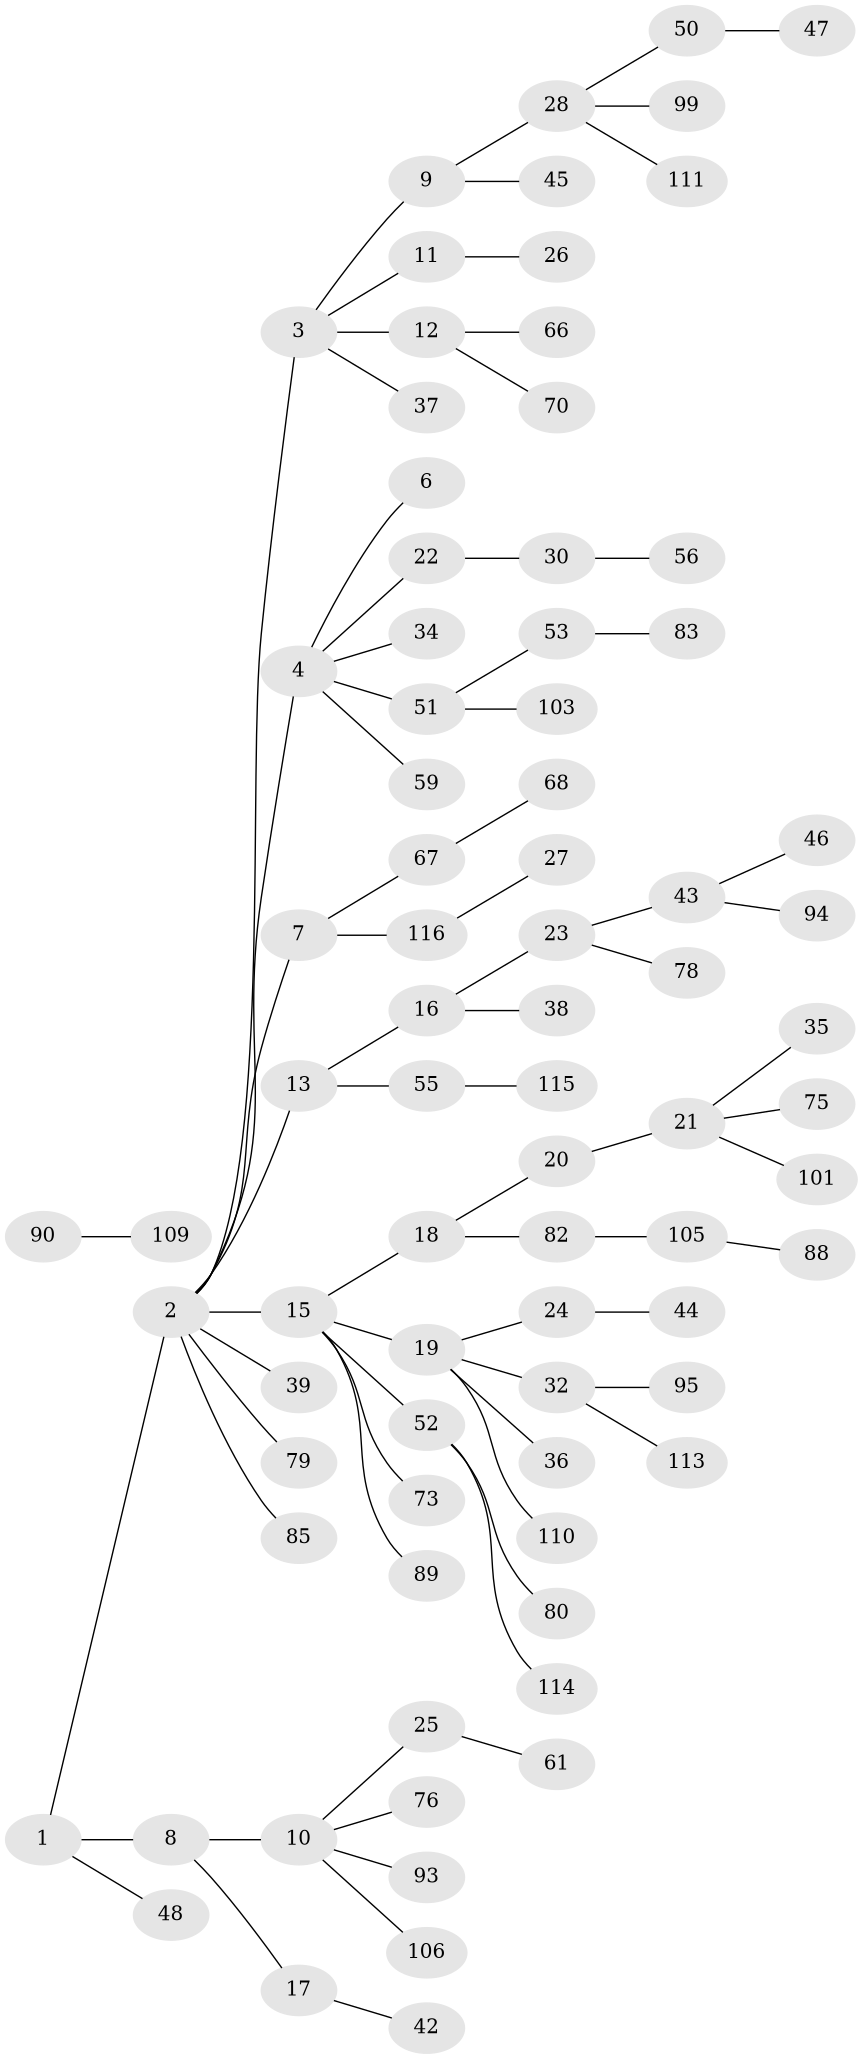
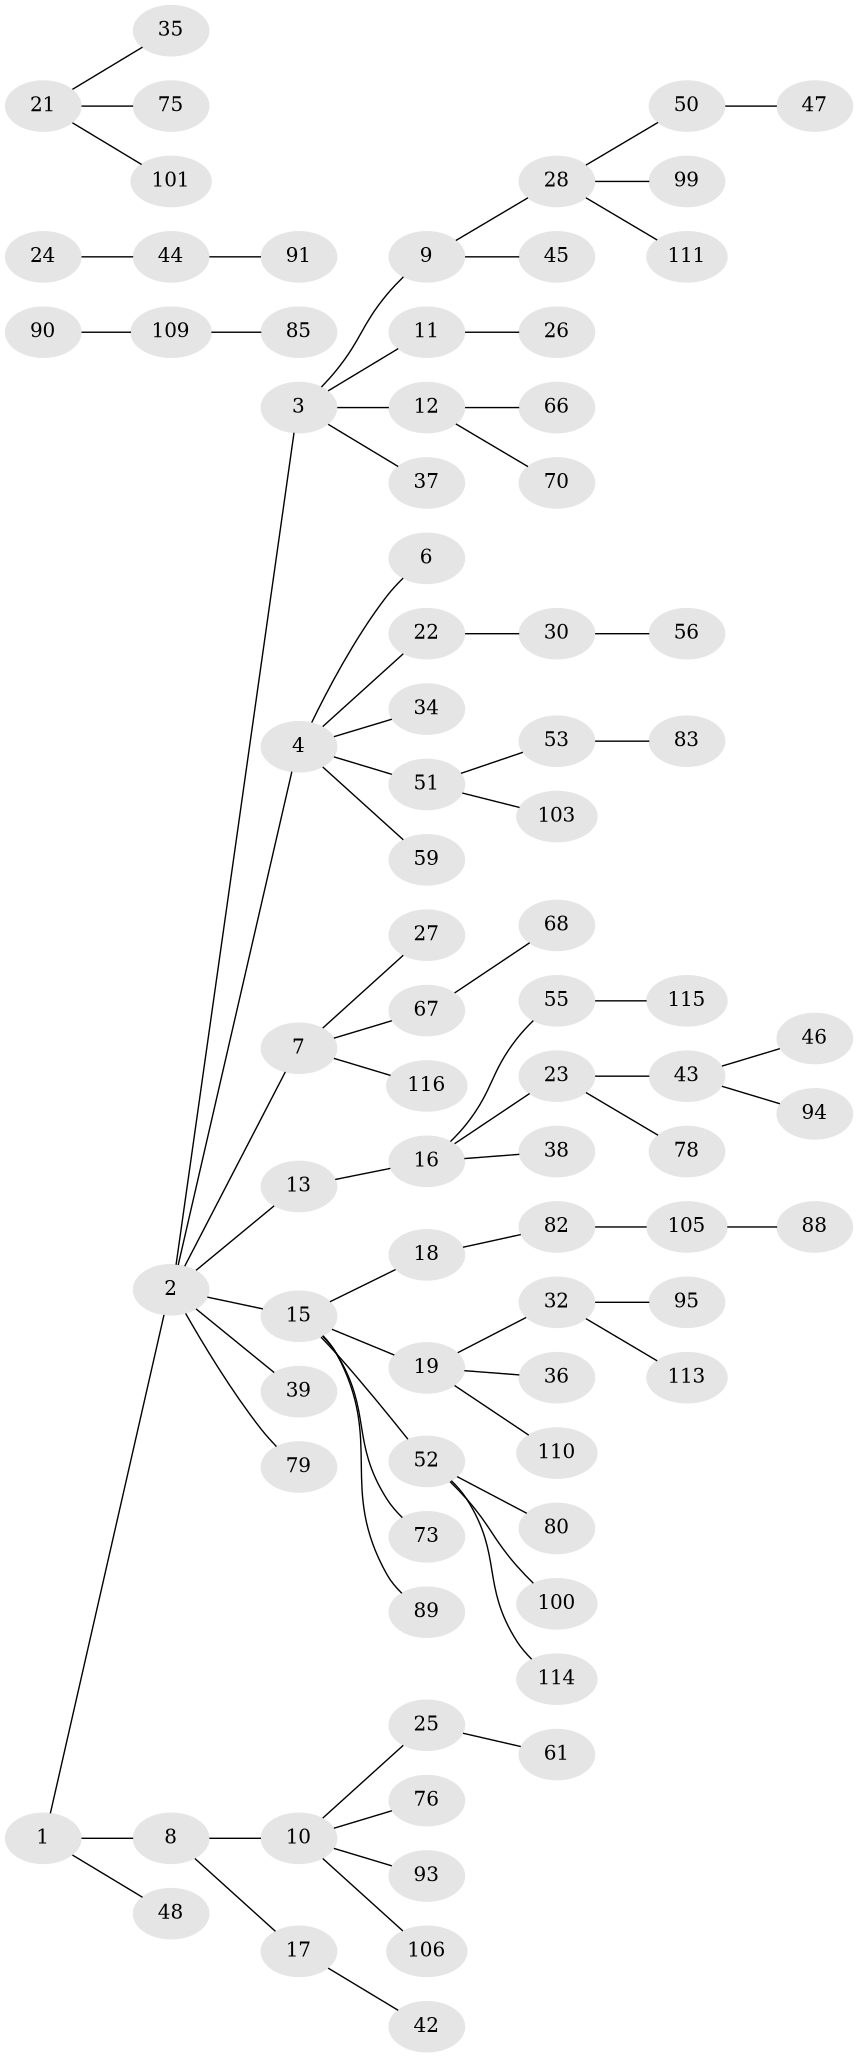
none -> (299, 257)
(493, 897) -> (363, 992)
(363, 1086) -> (492, 1081)
(557, 1161) -> none
(492, 1331) -> none
(221, 1431) -> (236, 332)
none -> (557, 1604)
